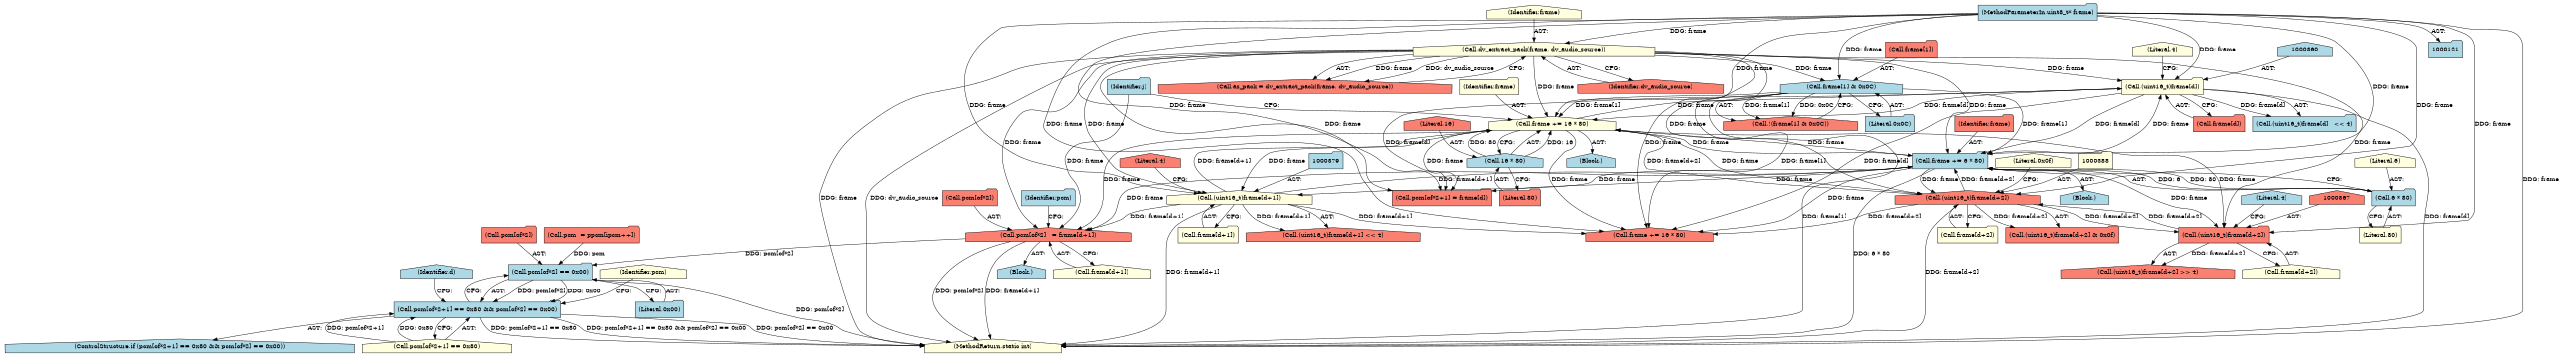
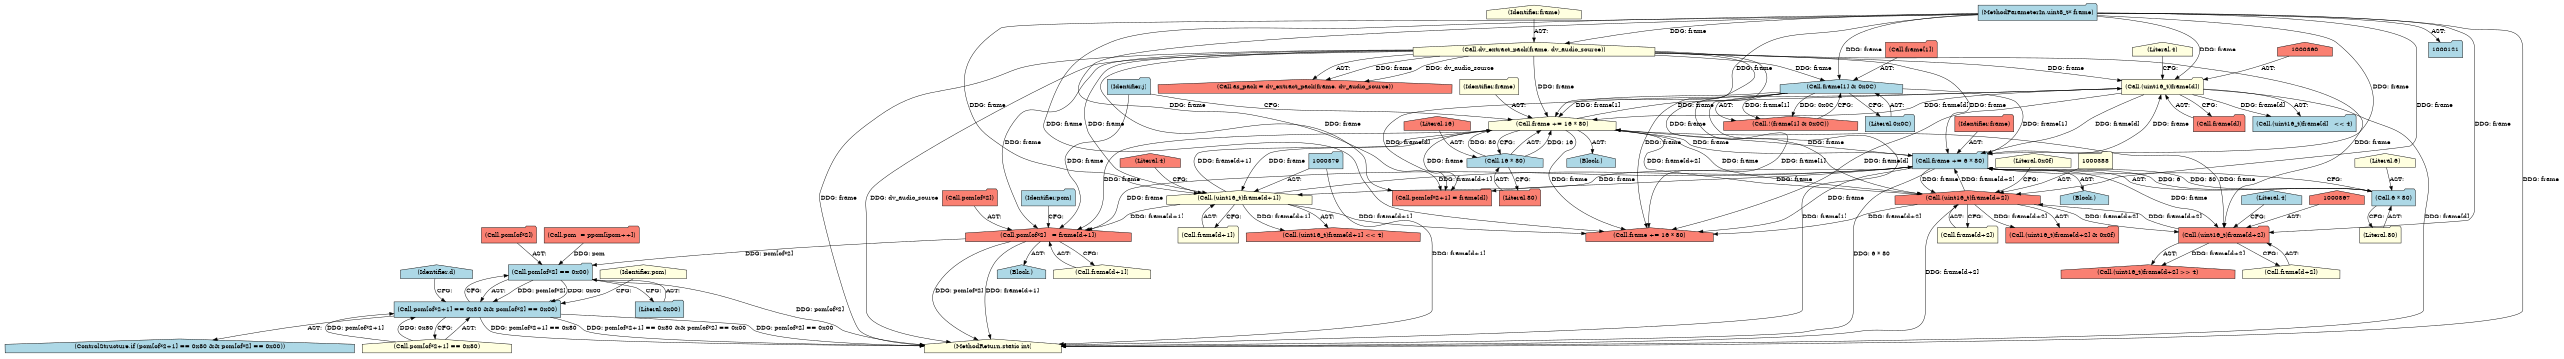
(2305, 50) -> (2305, 50)
(1462, 77) -> none
(1651, 87) -> none
(1166, 297) -> (1359, 326)
